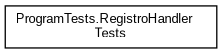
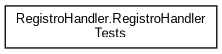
(111, 27) -> (111, 27)
